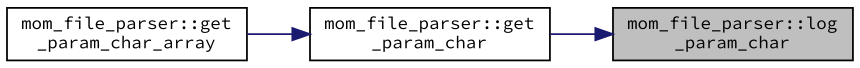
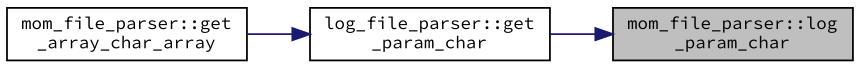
(127, 34) -> (127, 34)
(430, 34) -> (430, 34)
